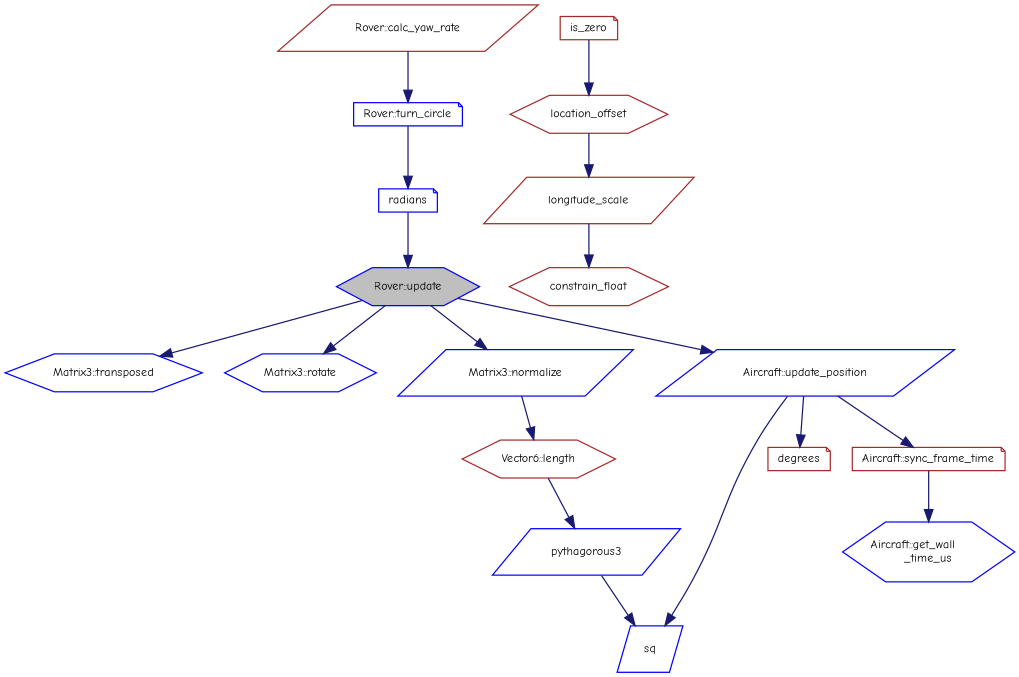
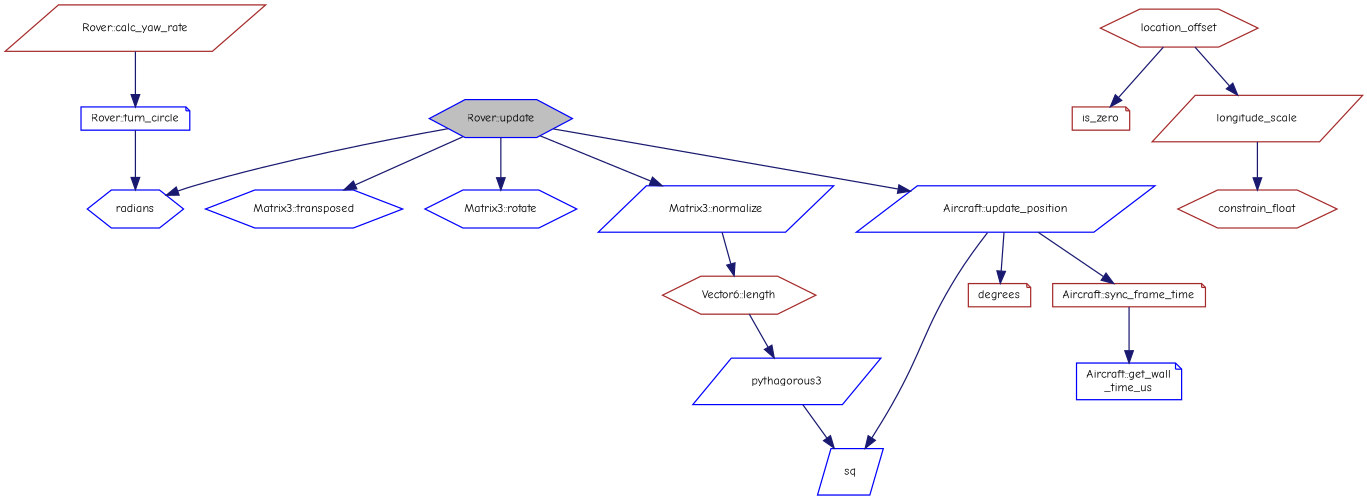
(589, 61) -> (1141, 72)
(408, 200) -> (135, 209)
(408, 234) -> (312, 156)
(929, 552) -> (1129, 381)
